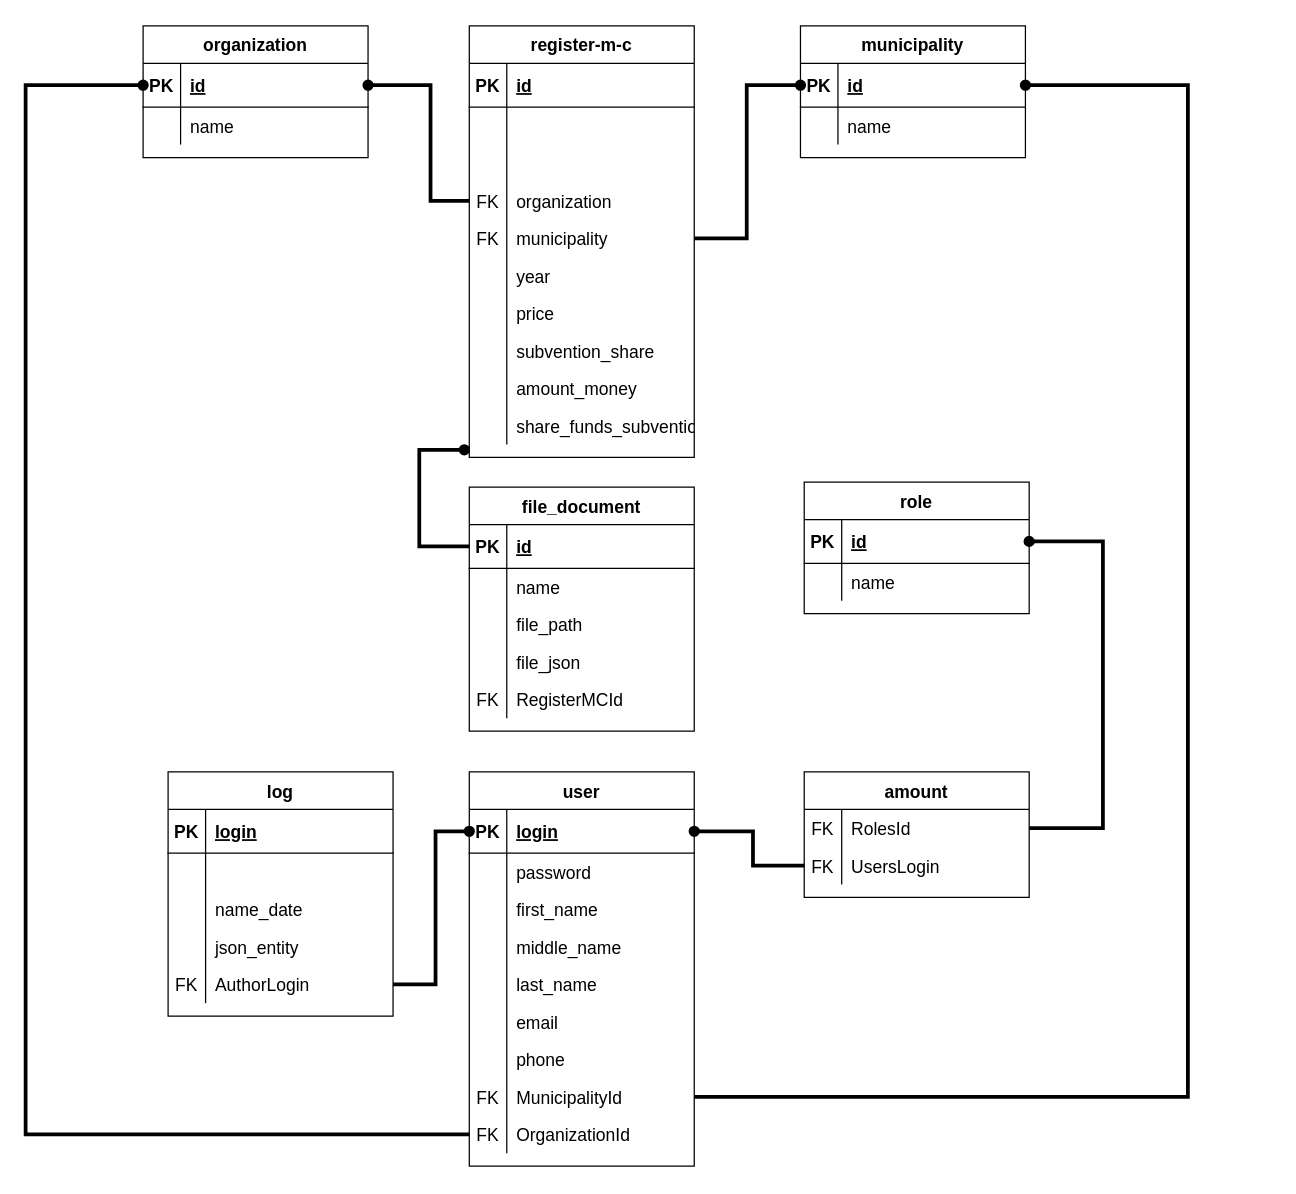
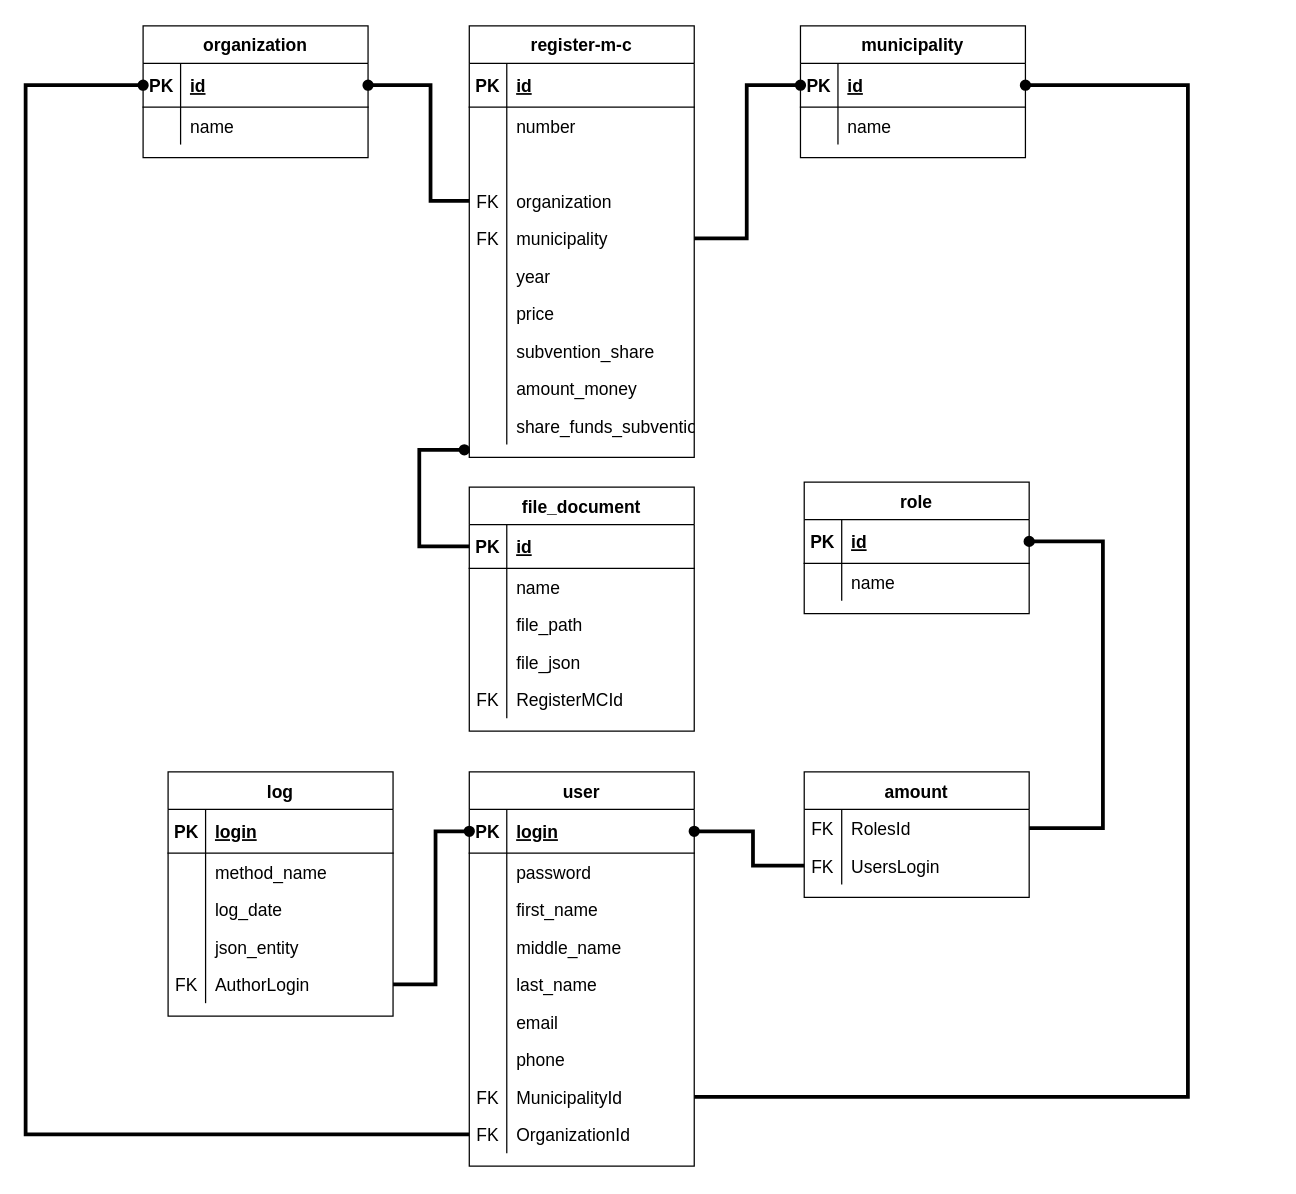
none -> (601, 126)
none -> (299, 872)
(259, 910) -> (252, 910)
